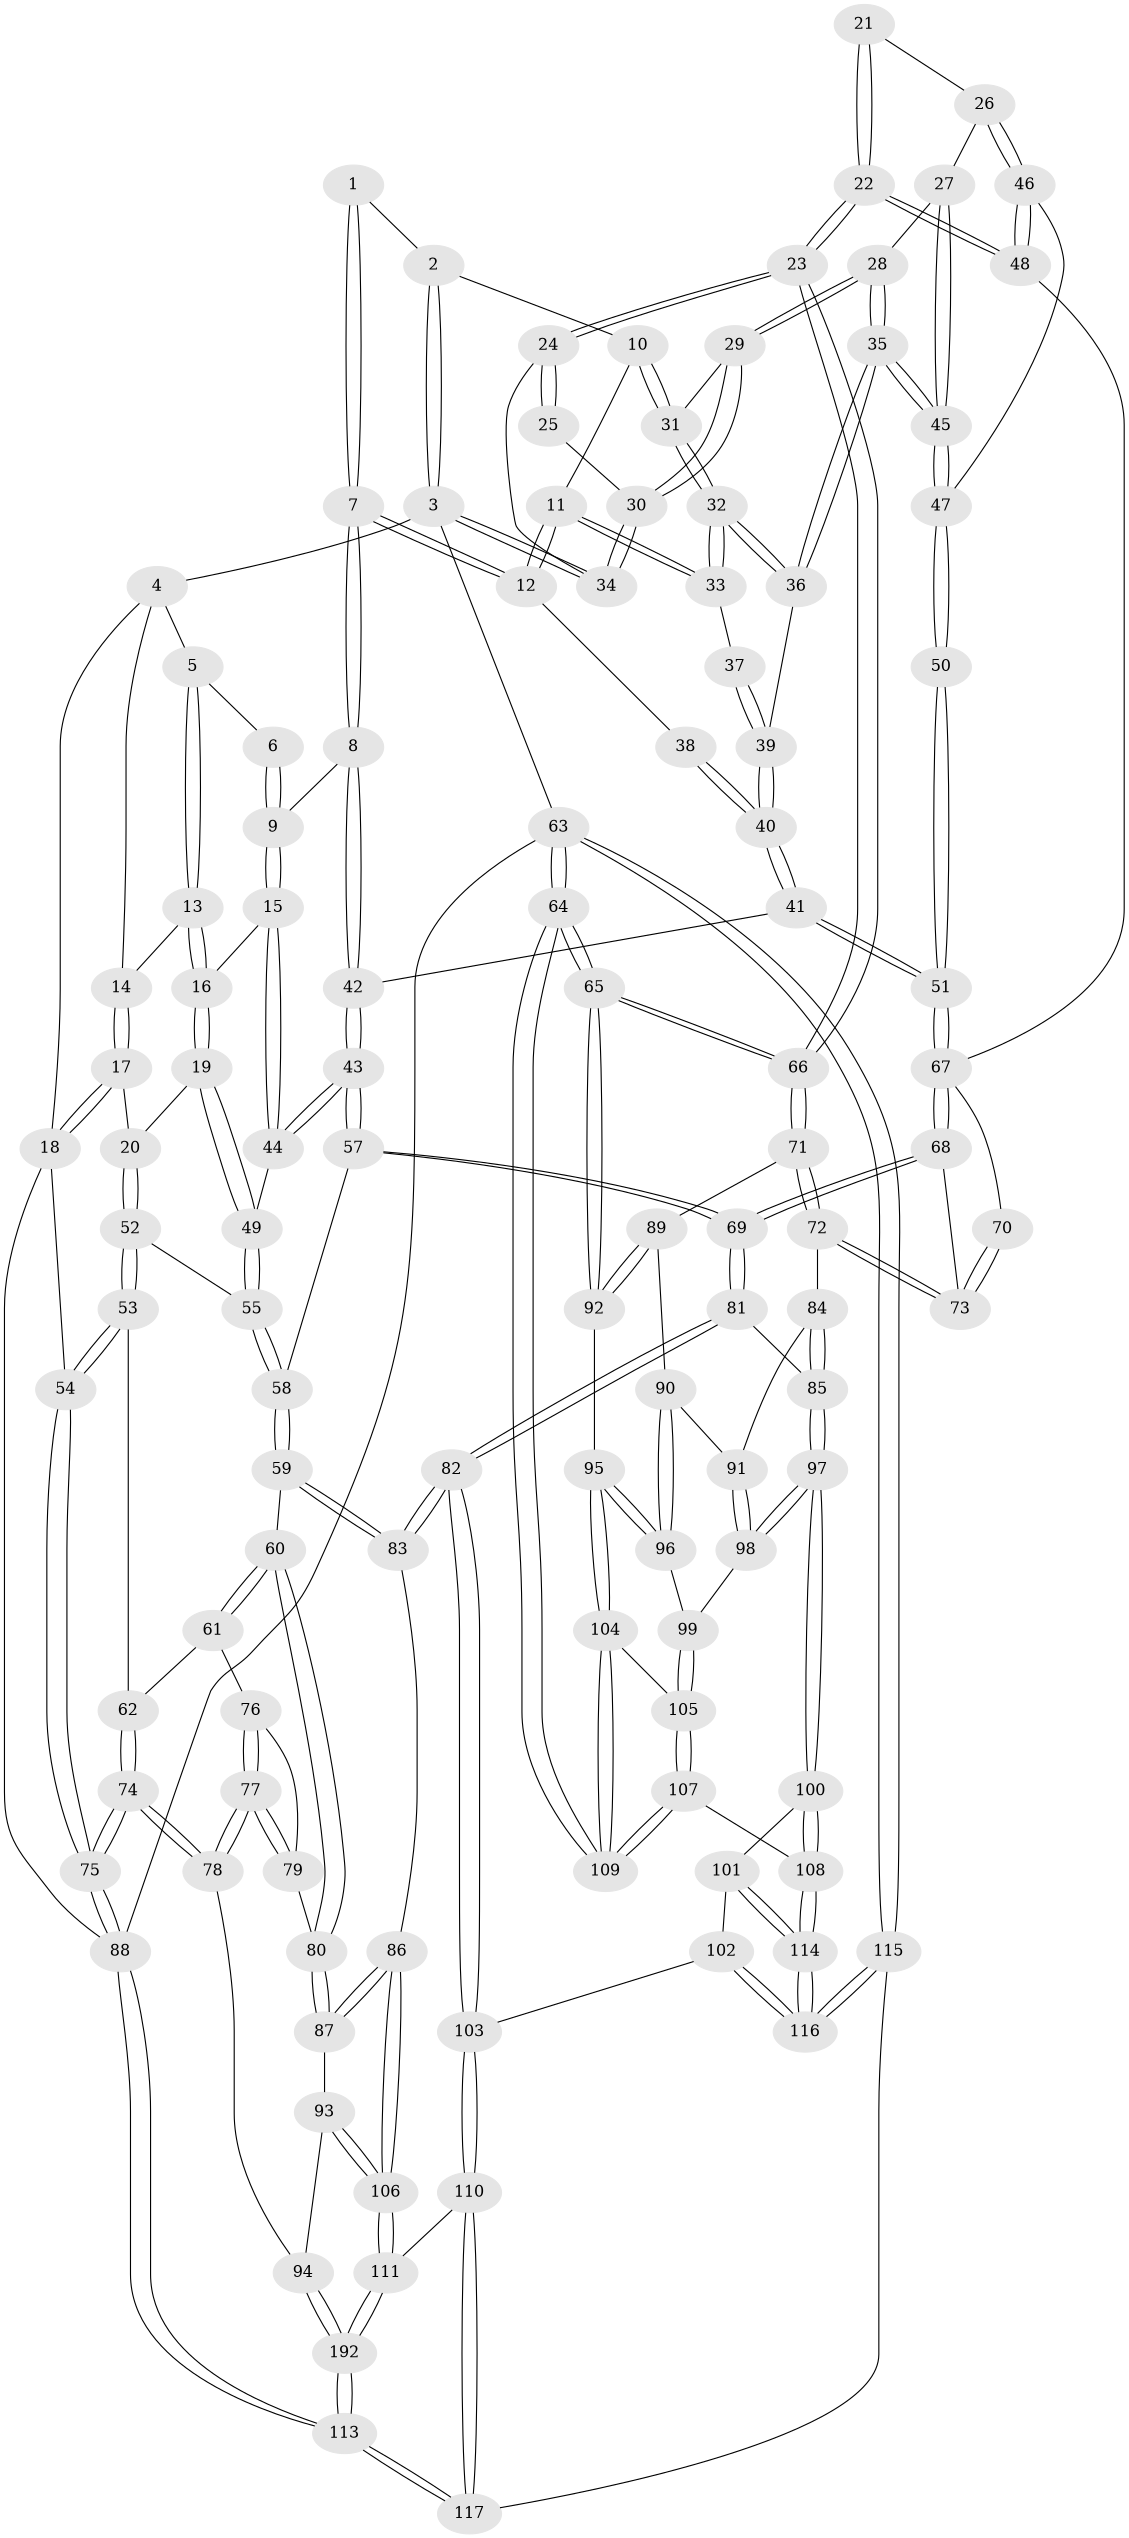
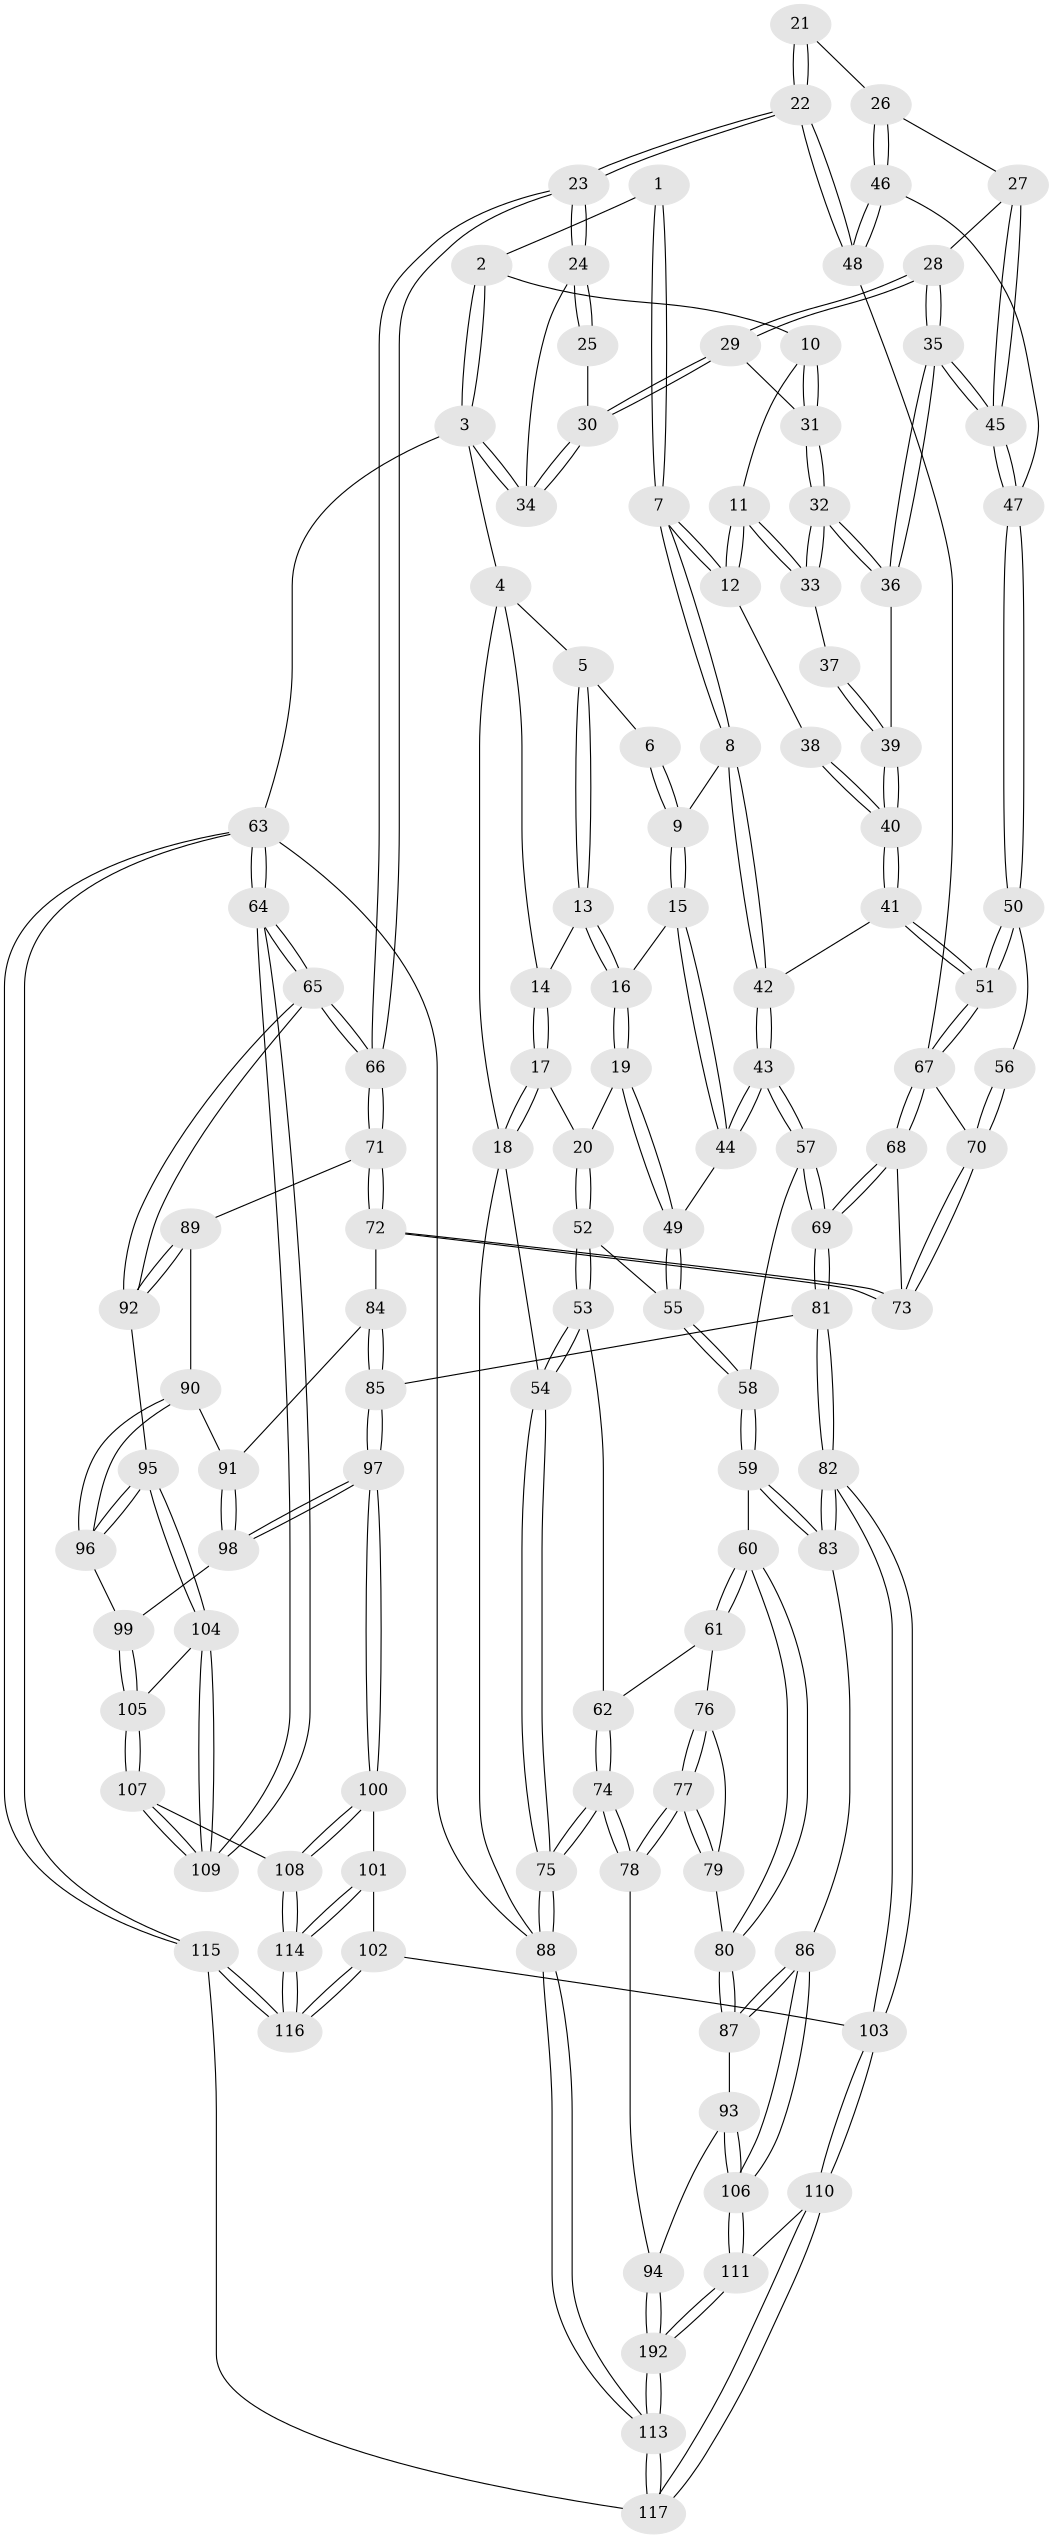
none -> (1005, 1068)
